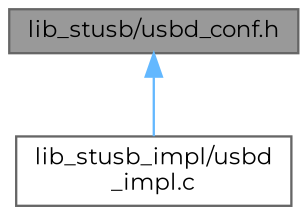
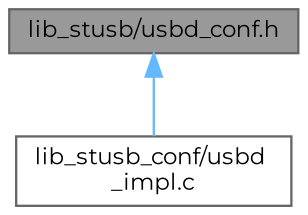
(154, 171) -> (154, 171)
